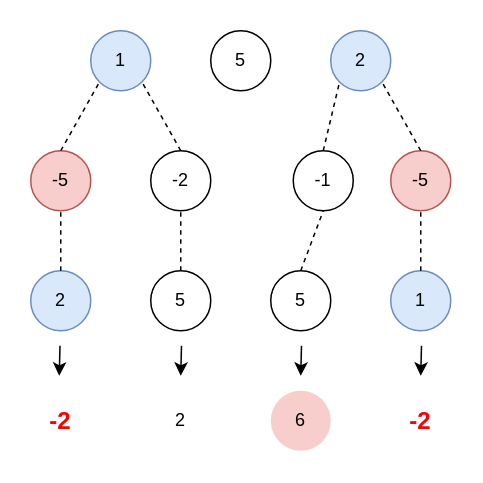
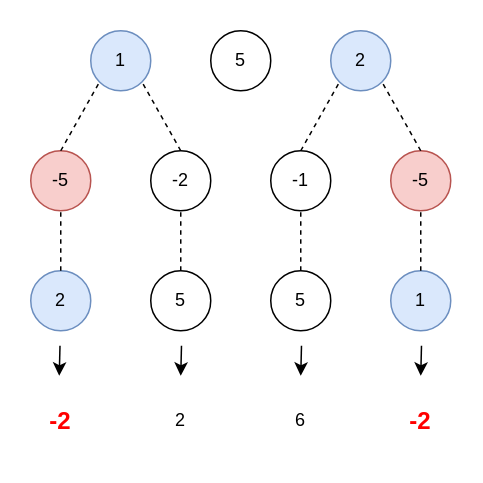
(323, 181) -> (301, 181)
(301, 421) -> (301, 421)
